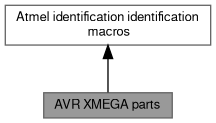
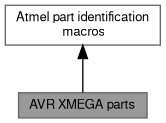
(108, 25) -> (83, 25)
